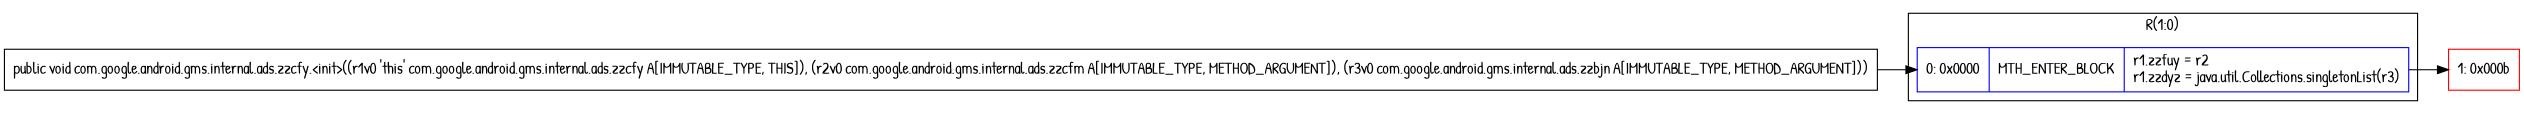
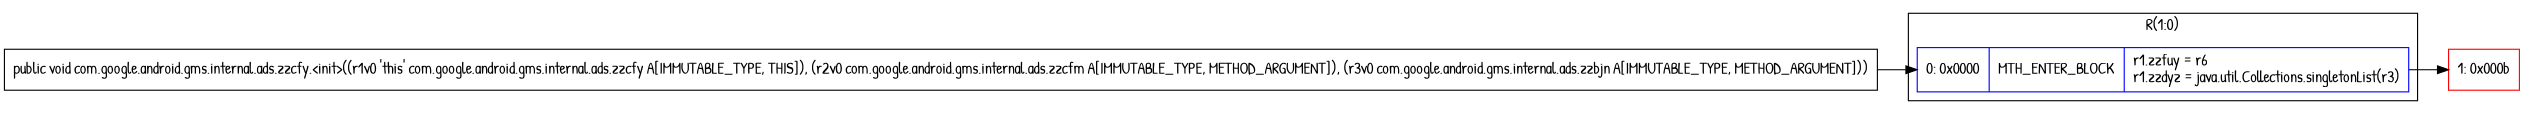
(2171, 61) -> (2170, 61)
